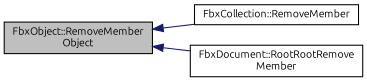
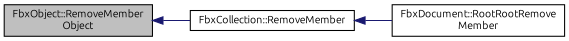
(177, 49) -> (379, 21)
